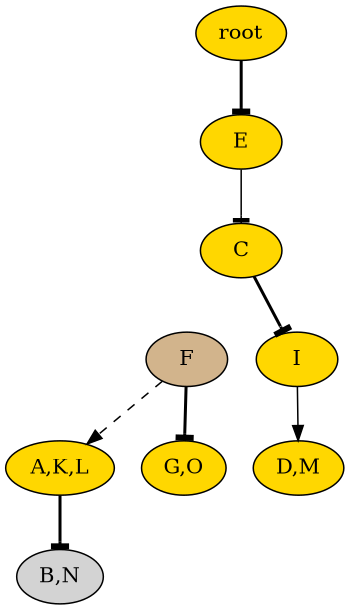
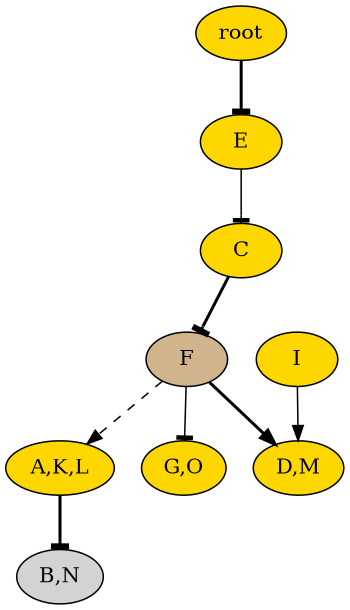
(267, 302) -> (216, 301)
none -> (237, 408)
(185, 410) -> (185, 410)
